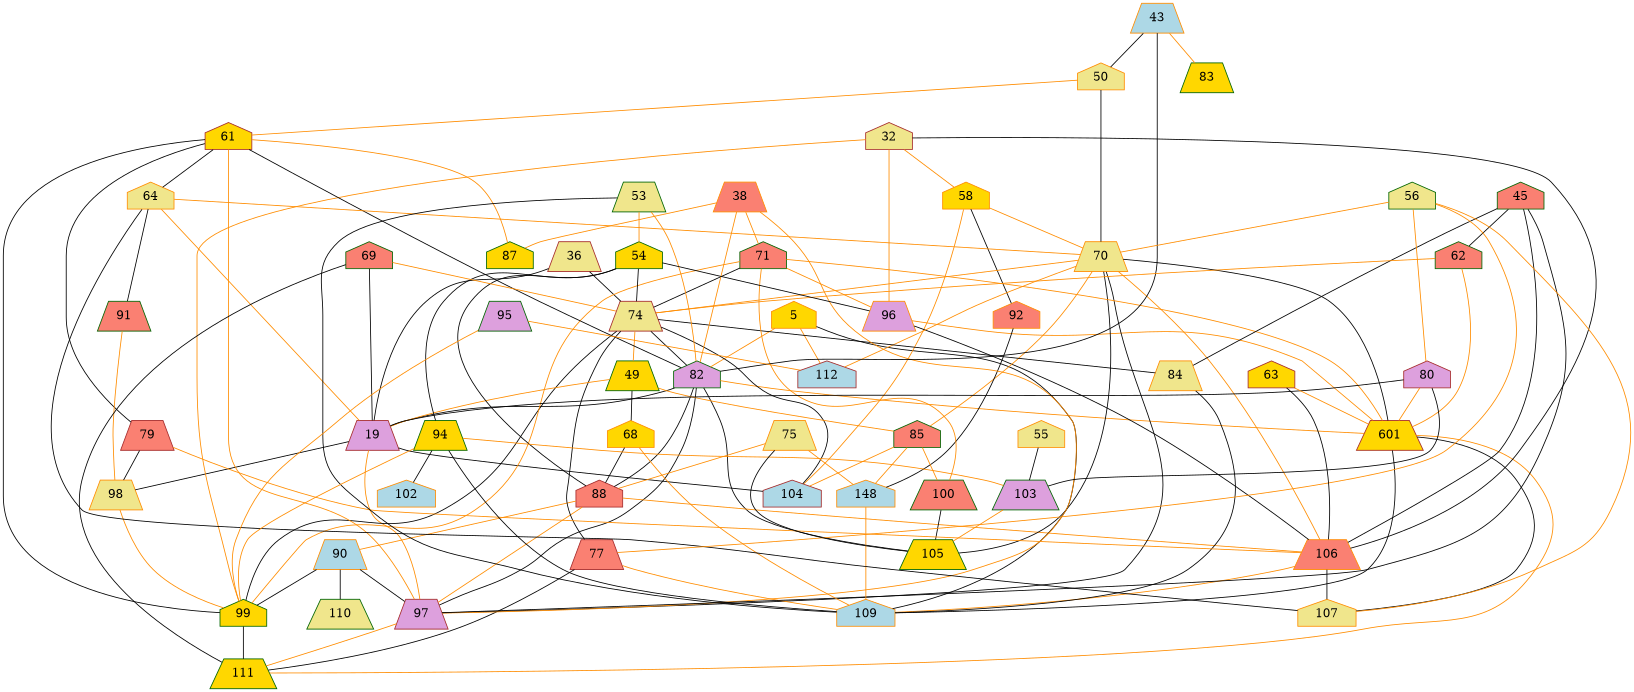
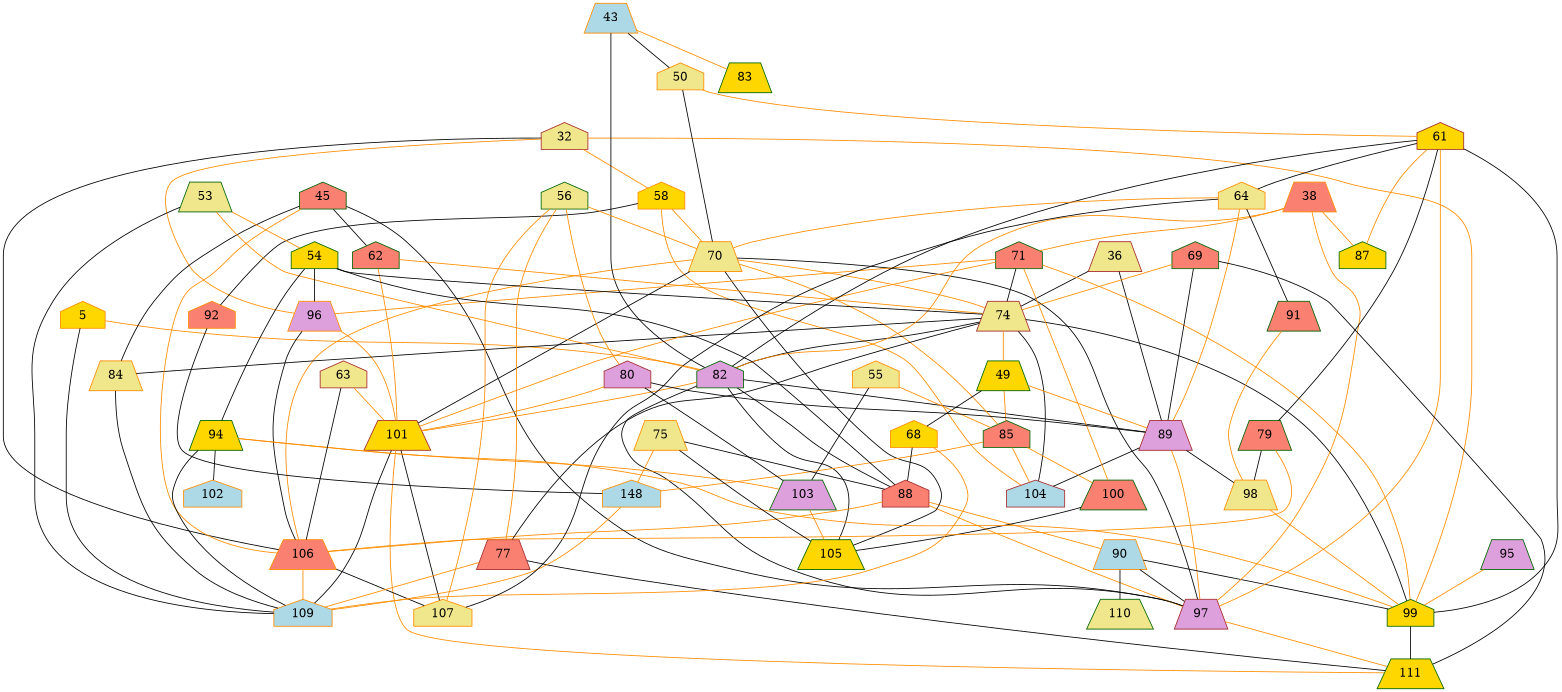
(827, 376) -> none
(1271, 376) -> (344, 376)
none -> (924, 398)
(1518, 419) -> (163, 386)
(147, 435) -> (1265, 435)
(372, 435) -> (1166, 435)
(1390, 435) -> (397, 435)
(692, 466) -> (784, 466)
